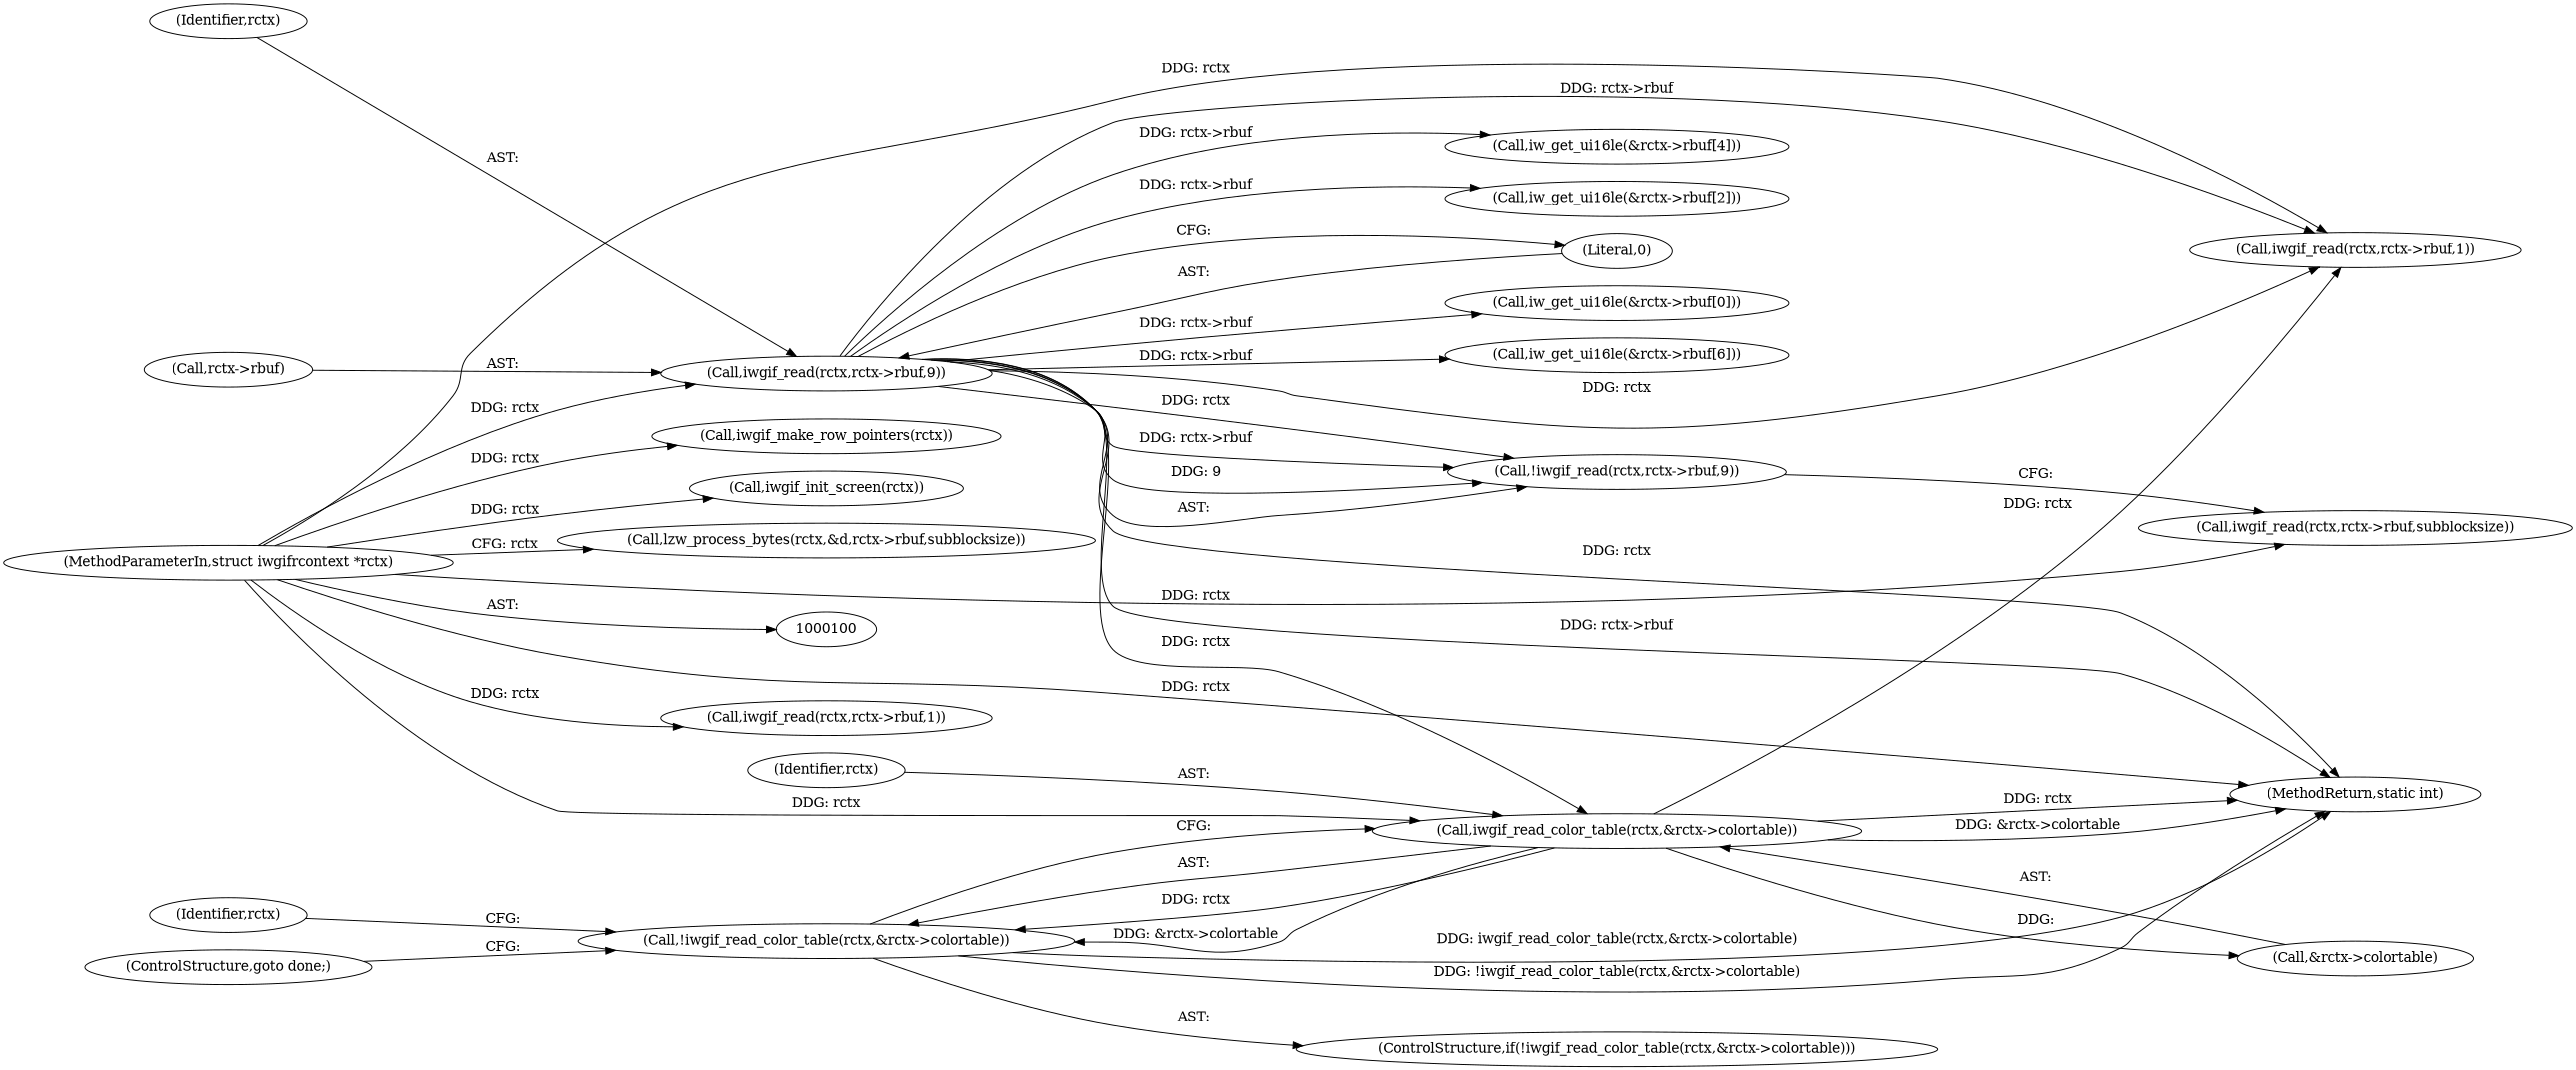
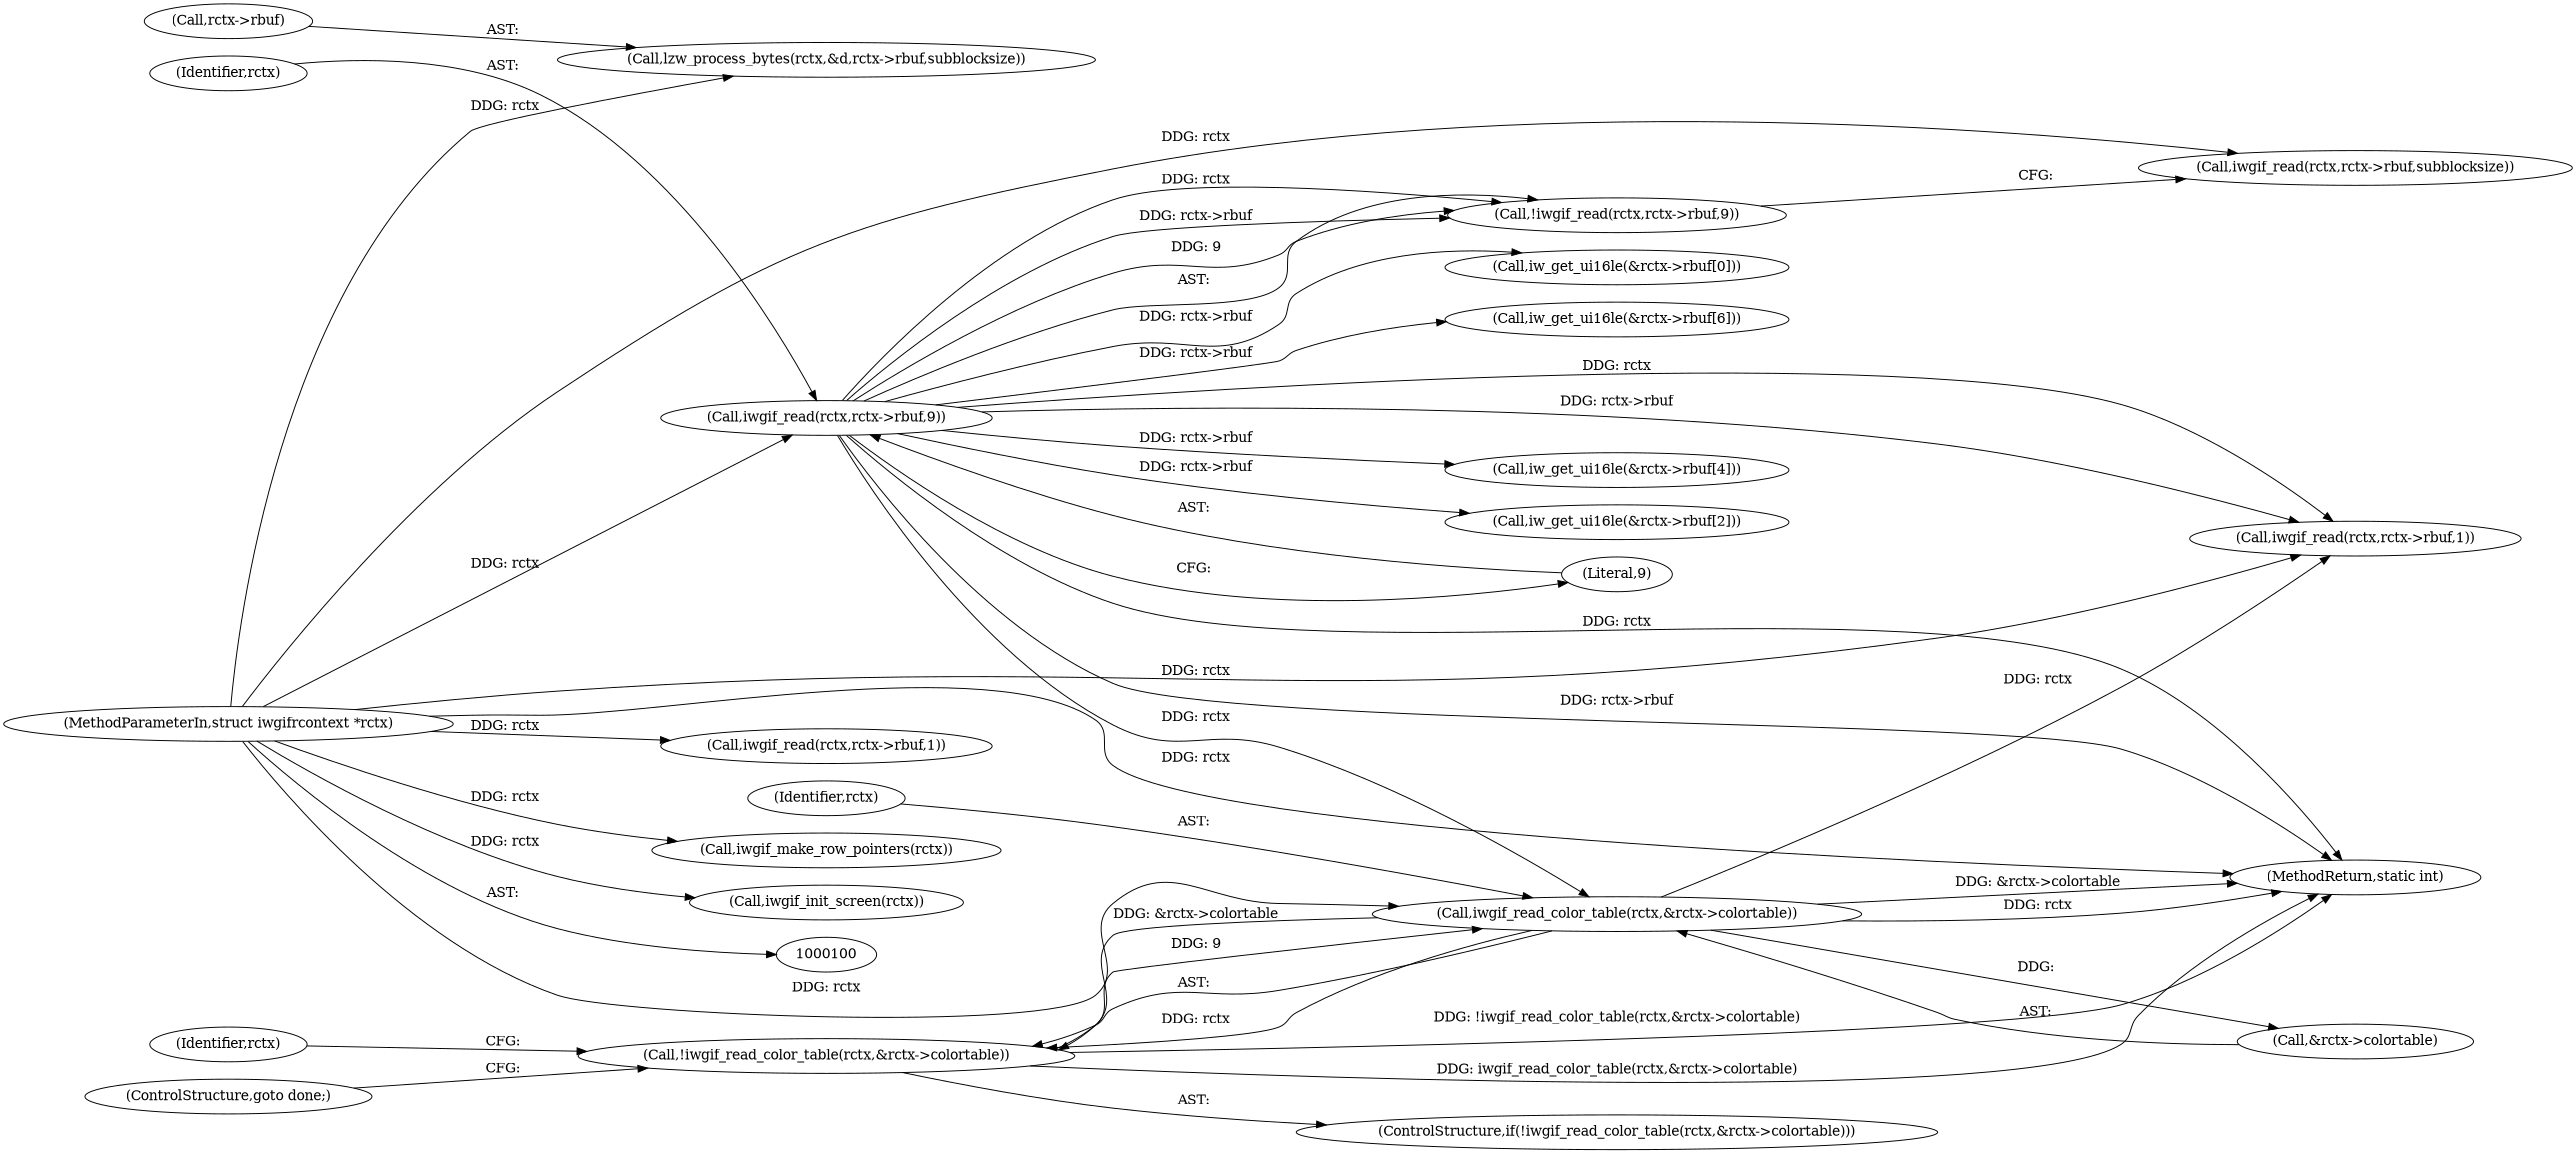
(1617, 251) -> (1617, 574)
(482, 371) -> (468, 37)
(505, 545) -> (505, 107)
(1196, 827) -> (1196, 945)
